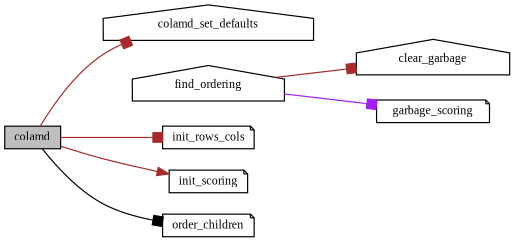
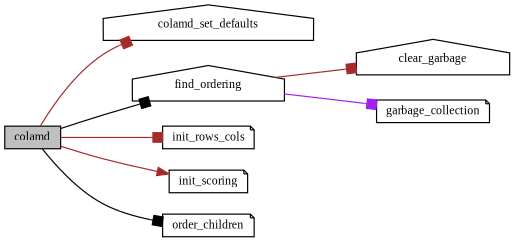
(433, 111) -> (433, 111)
none -> (99, 116)
